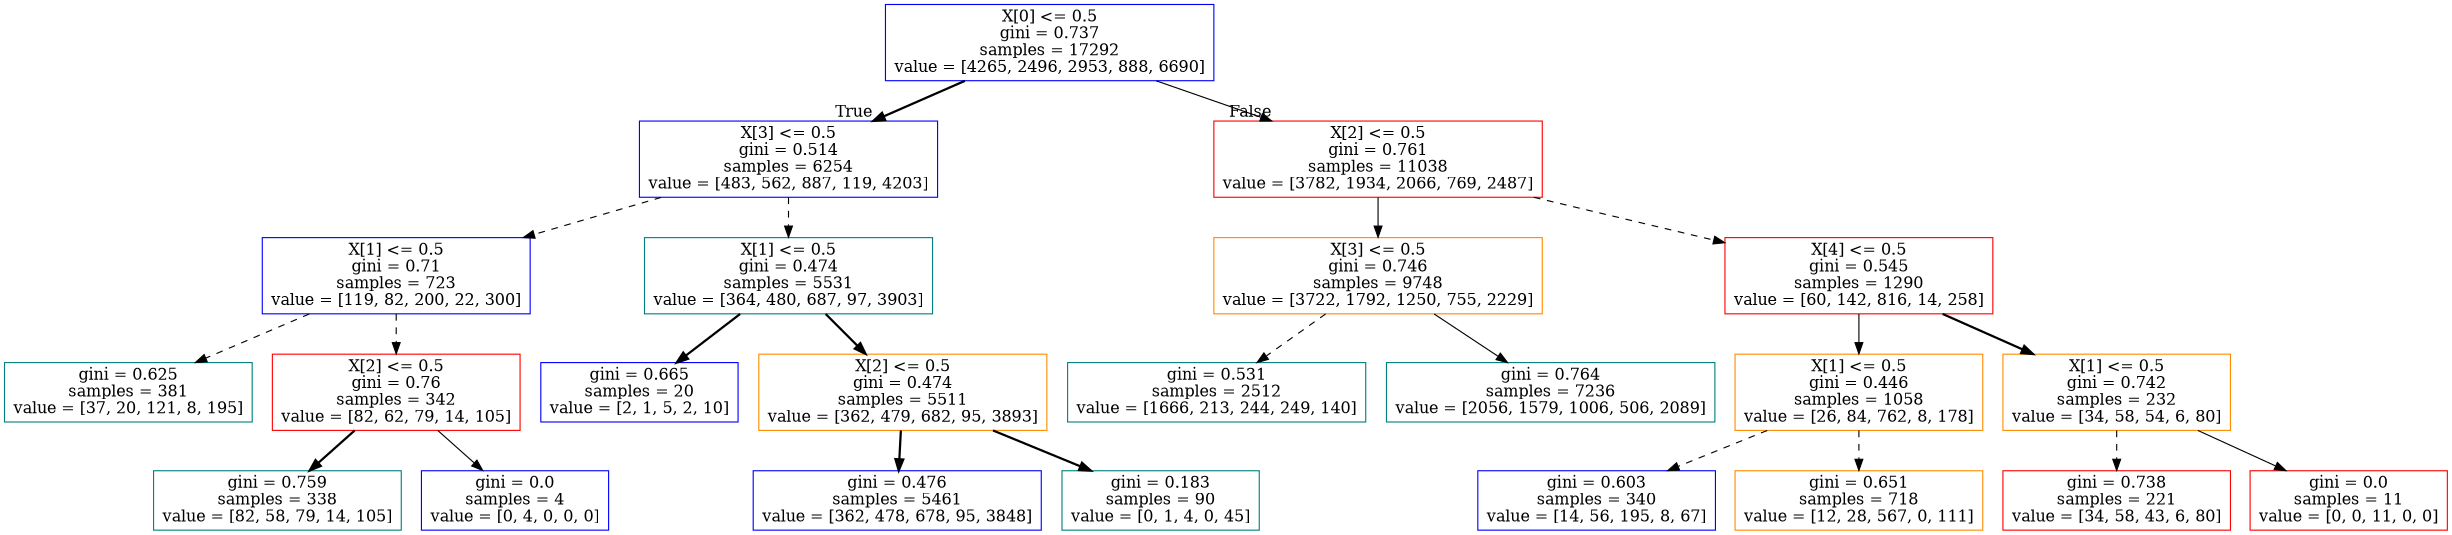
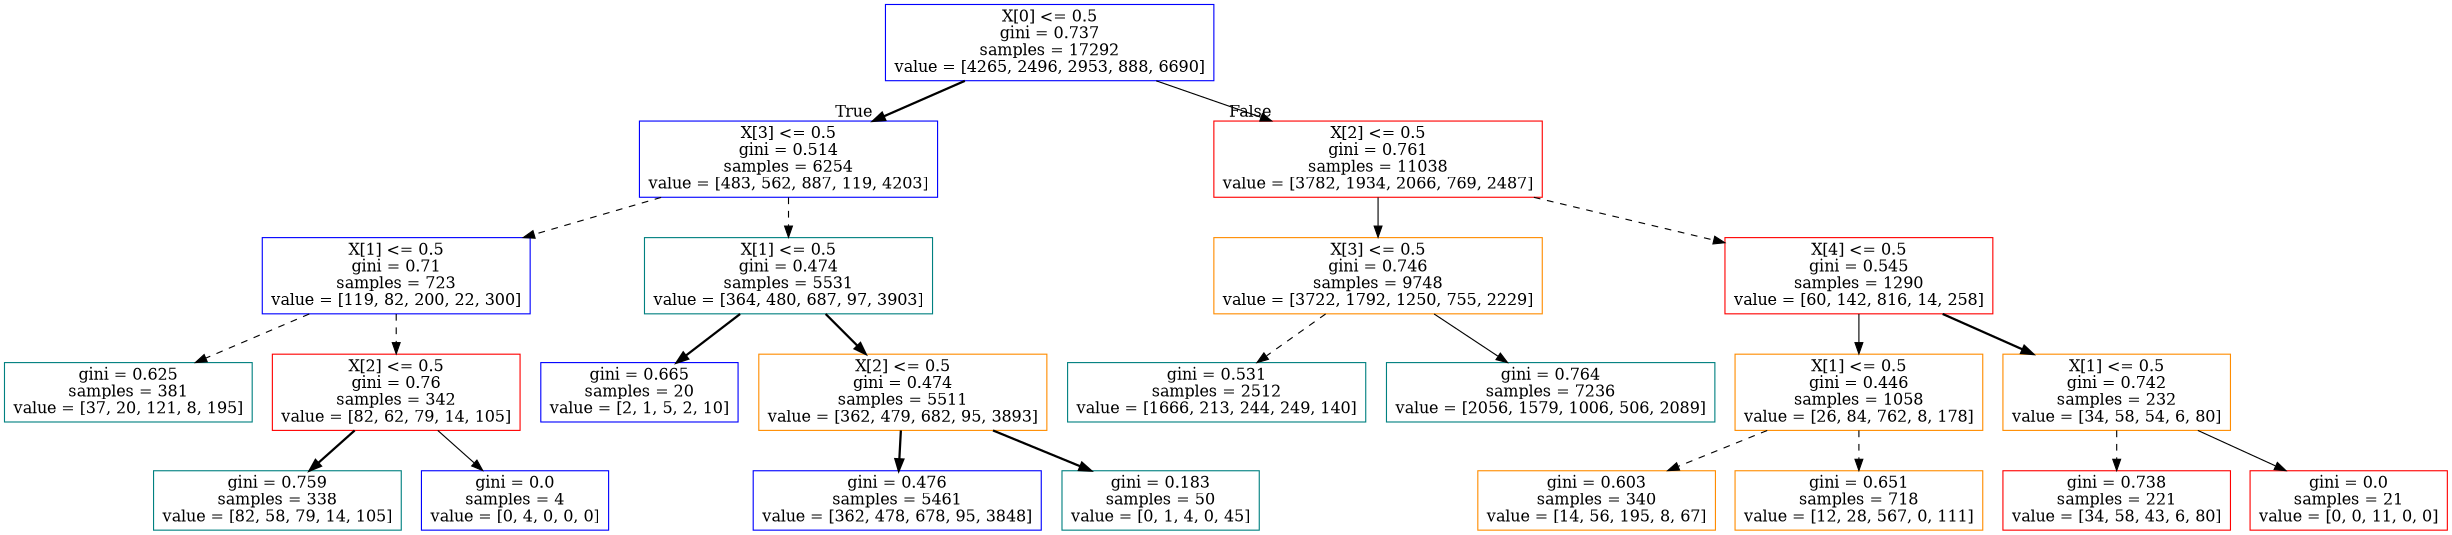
(1161, 500) -> (1161, 500)
(1597, 500) -> (1597, 500)
(2349, 500) -> (2349, 500)
